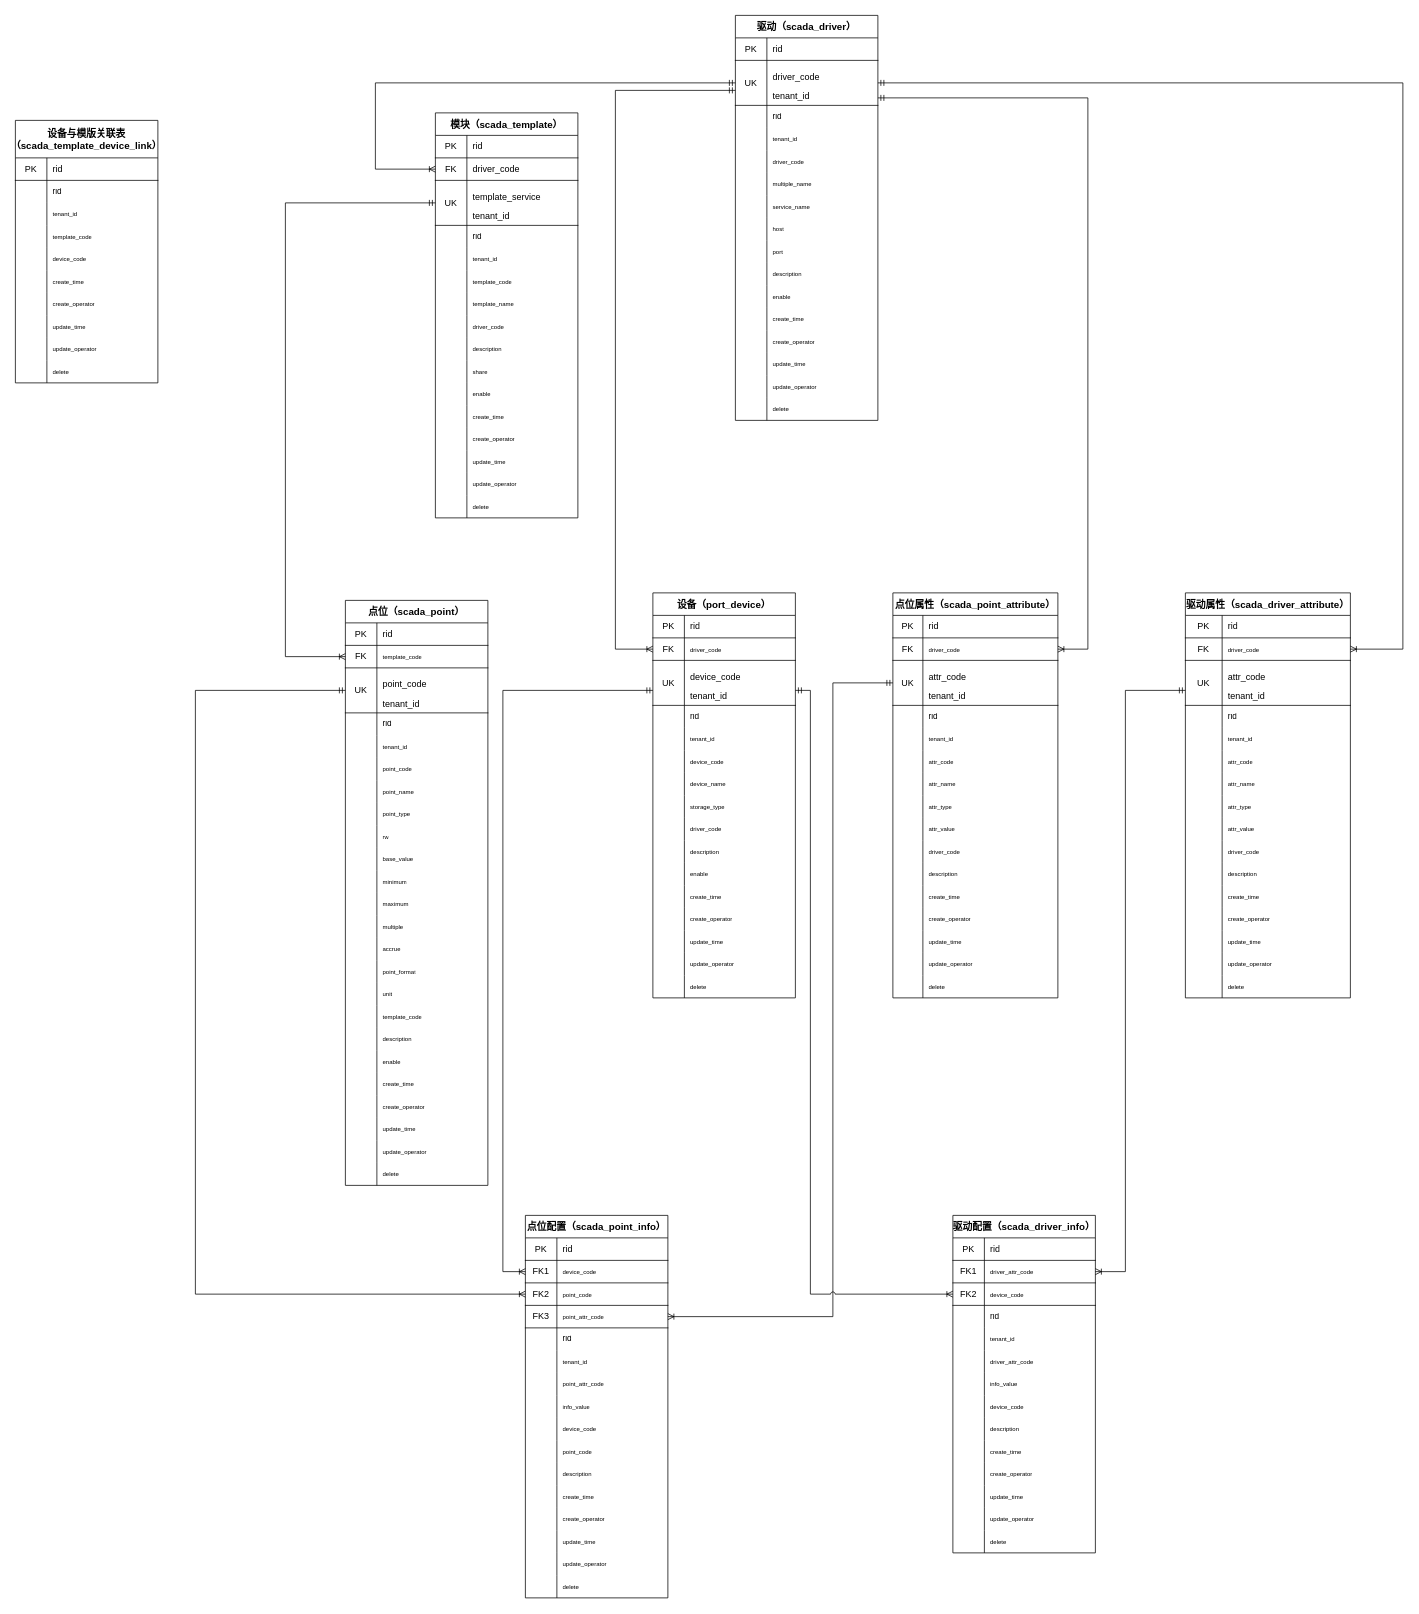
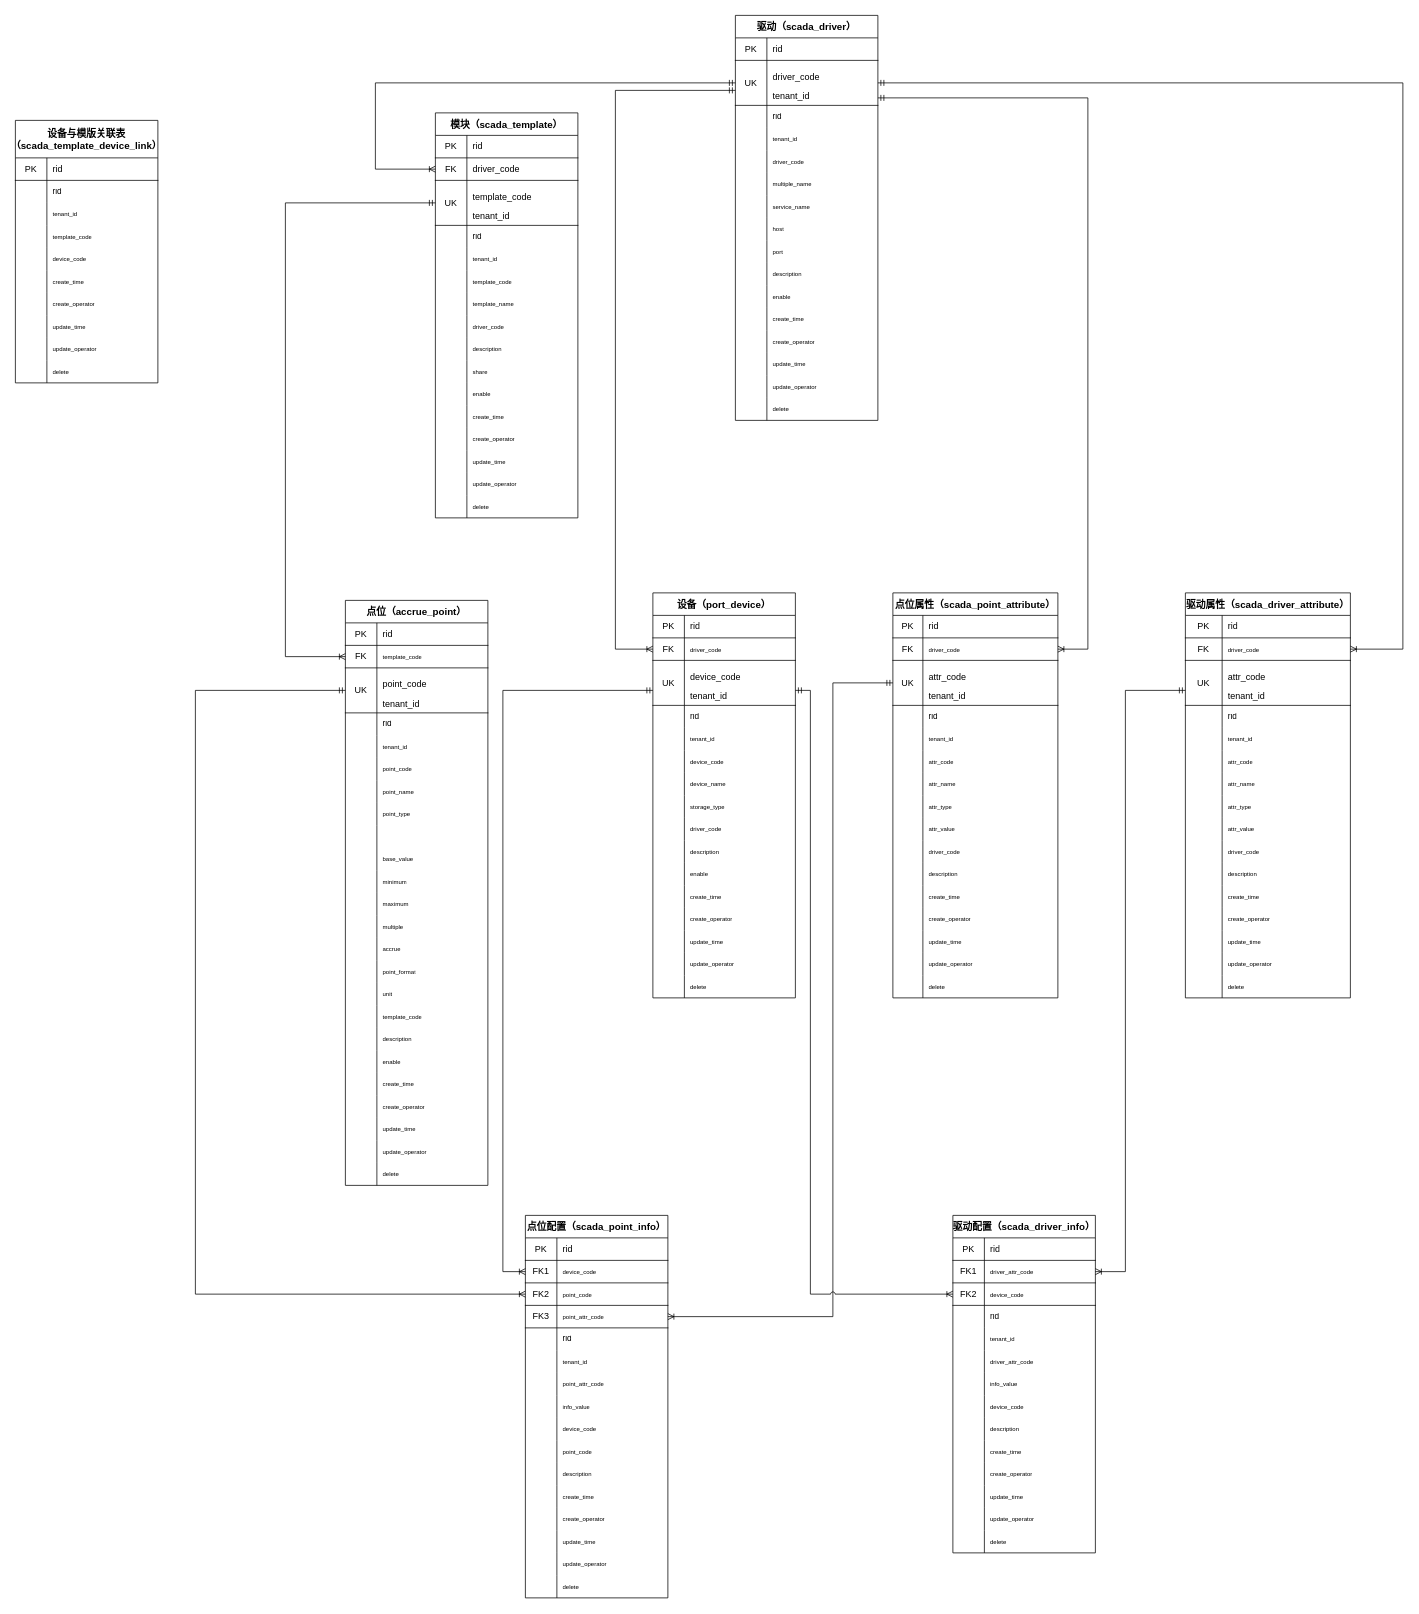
(511, 203) -> (504, 203)
(416, 612) -> (416, 612)
(432, 837) -> none
